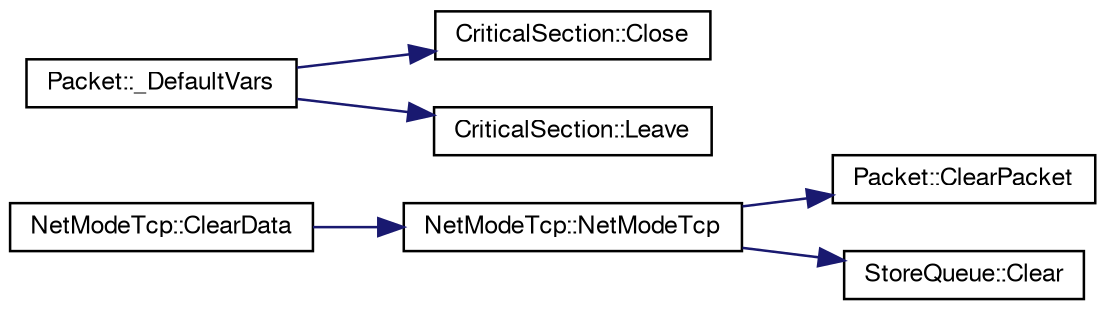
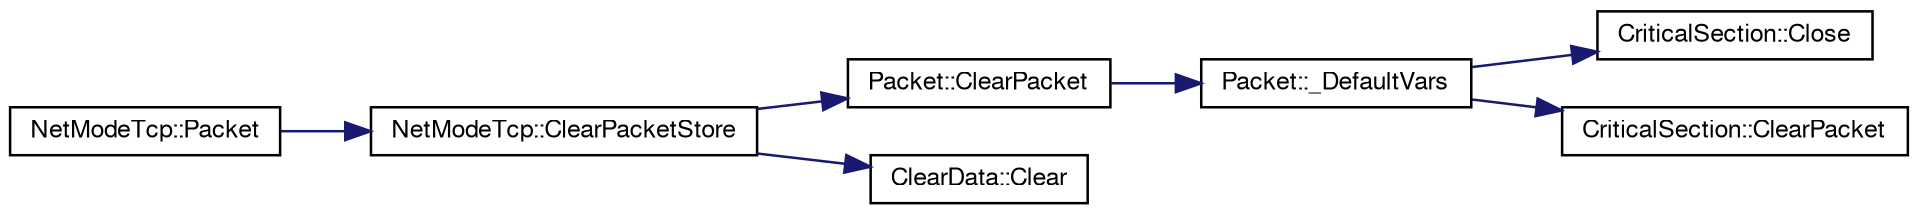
none -> (1143, 83)
(573, 131) -> (1735, 131)
(162, 227) -> (145, 131)
(573, 227) -> (564, 131)
(964, 275) -> (979, 179)
